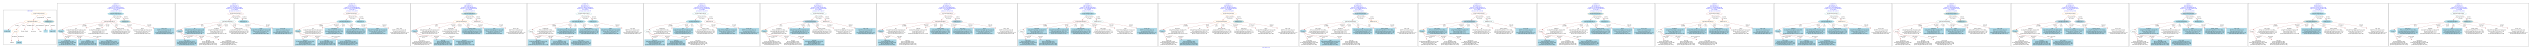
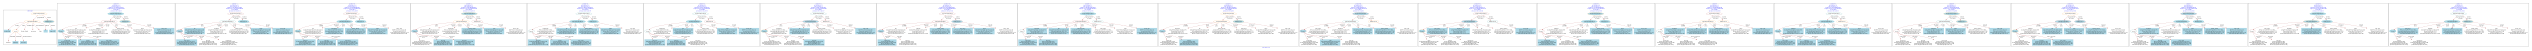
none -> (23, 43)
